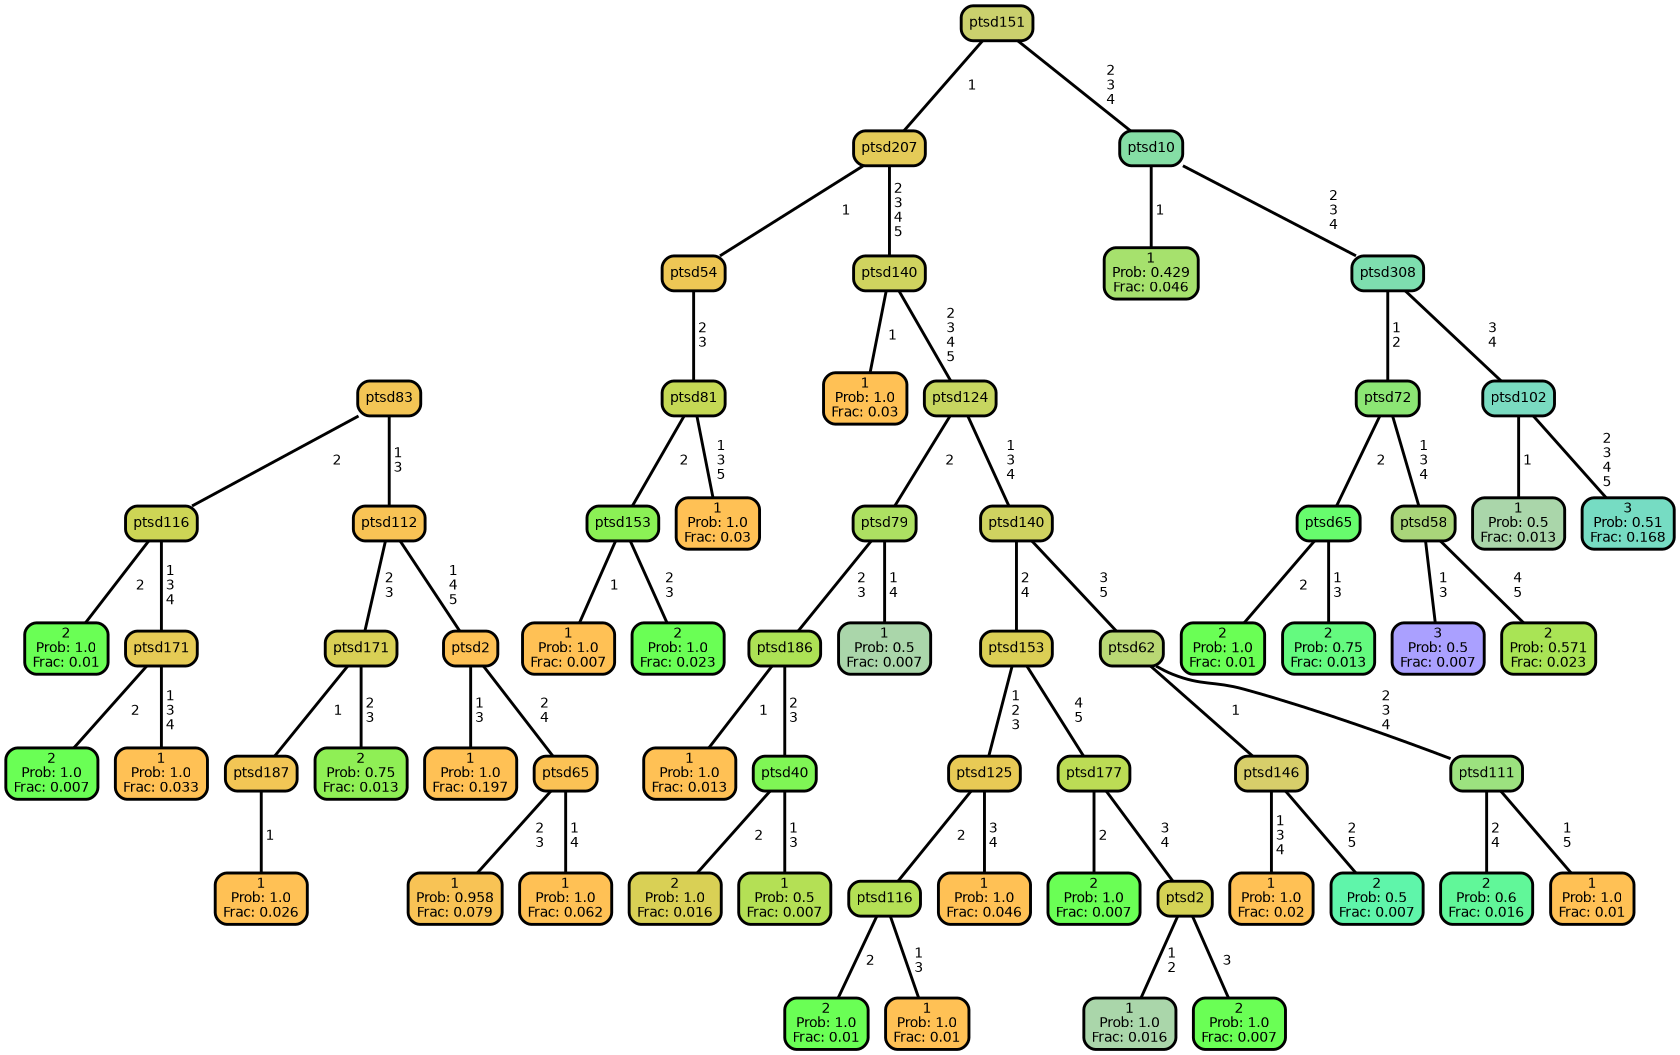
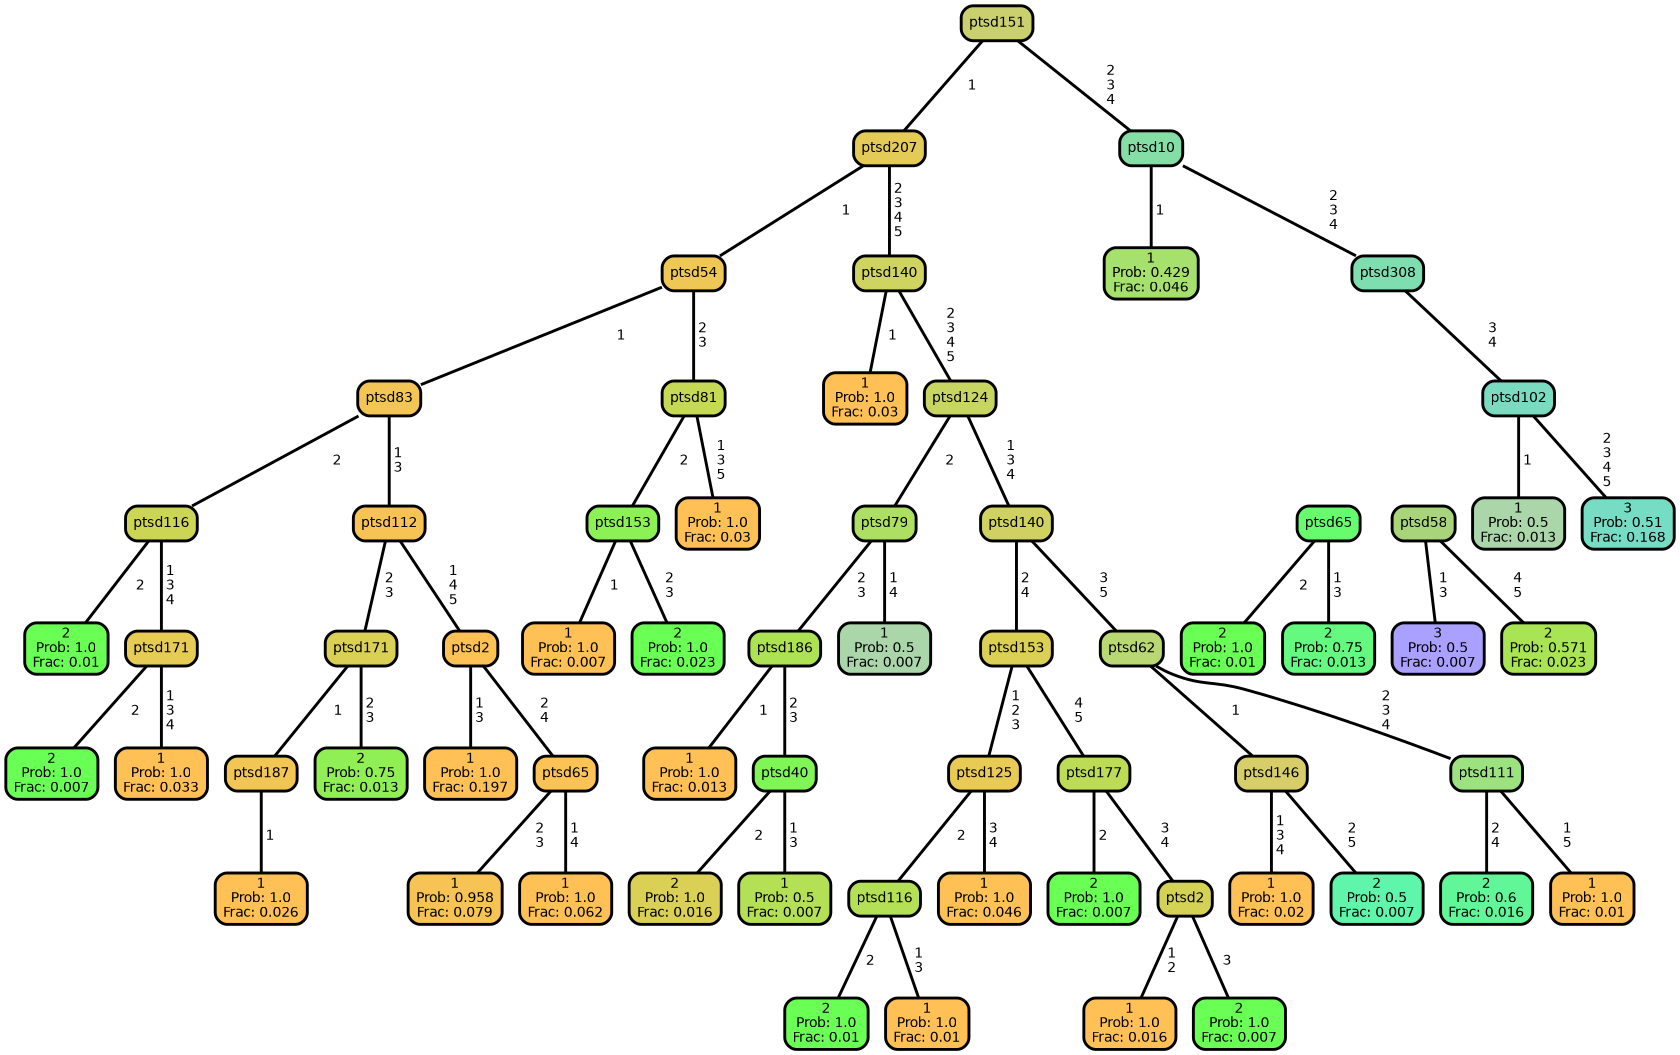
none -> (541, 336)
(1388, 398) -> none
(1130, 1024) -> (1130, 1024)
